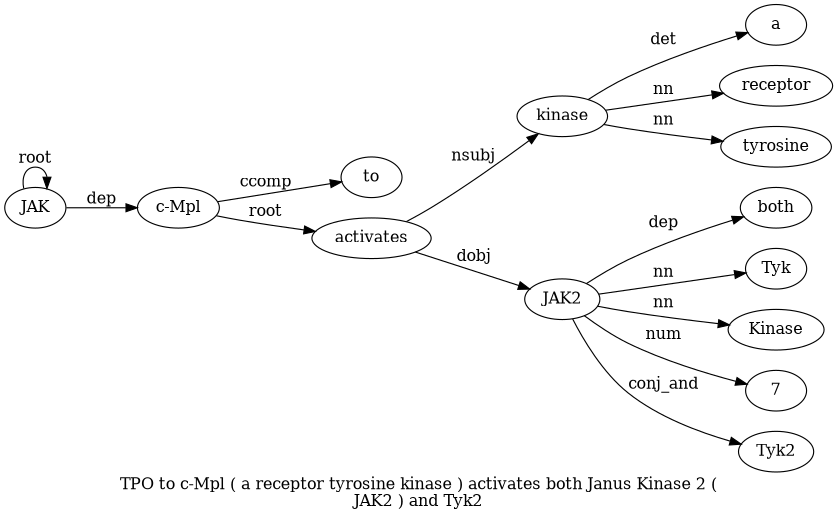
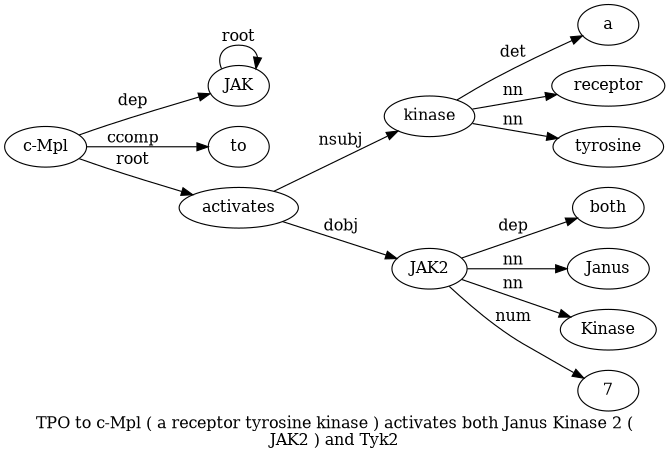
(96, 208) -> (139, 115)
(776, 269) -> (608, 269)
(776, 452) -> none
